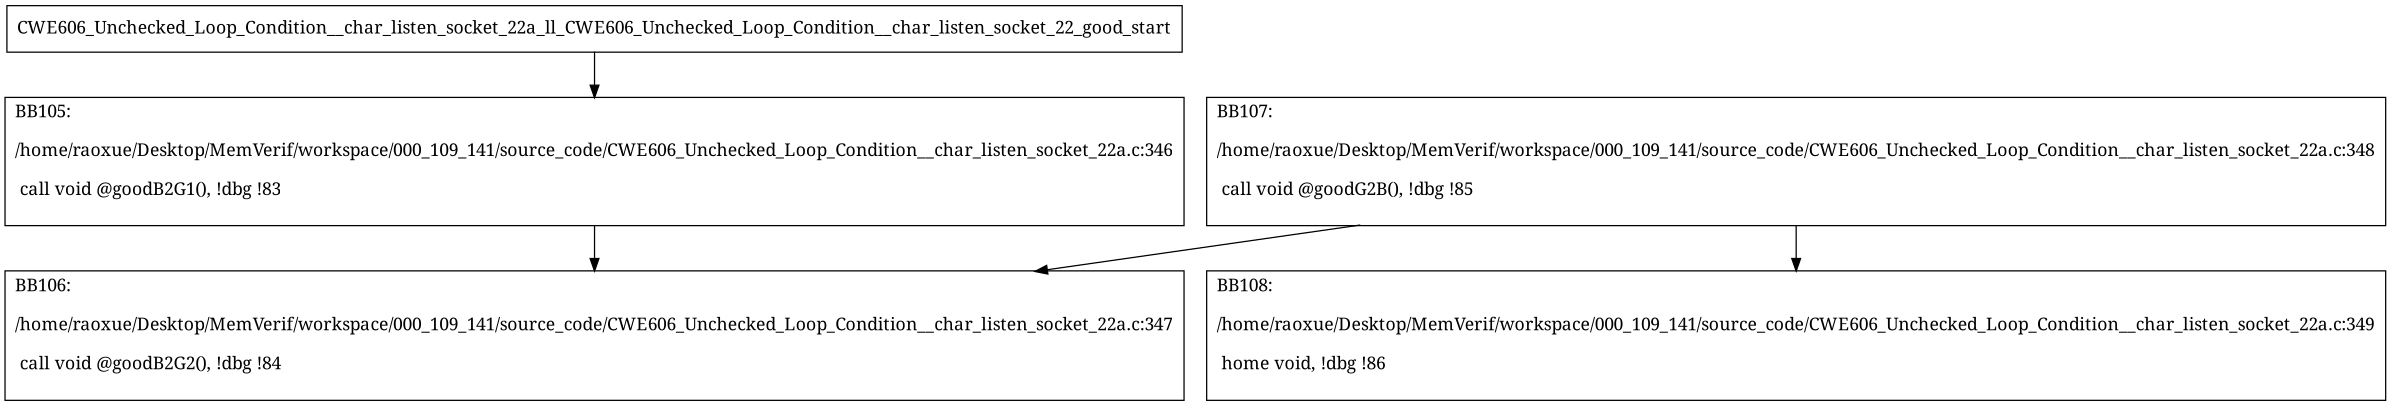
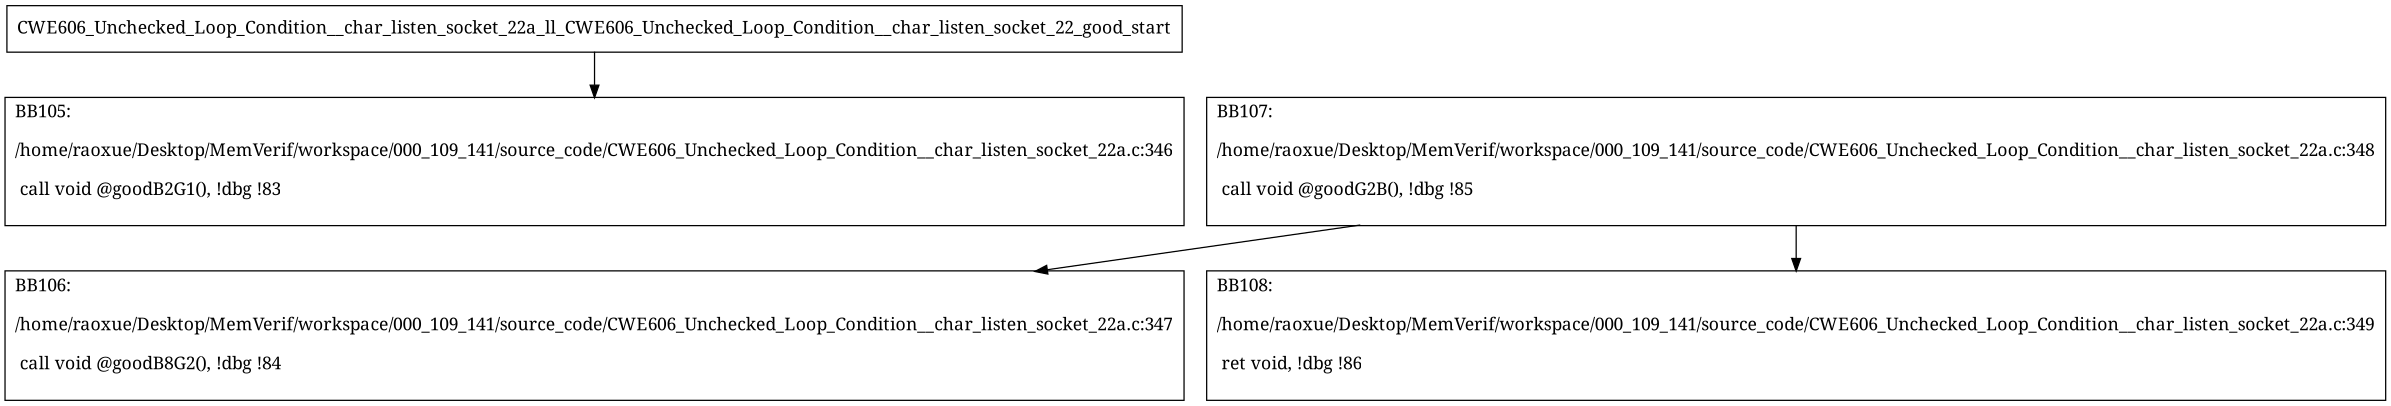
(595, 242) -> none
(148, 364) -> (148, 364)
(1302, 364) -> (1290, 364)
